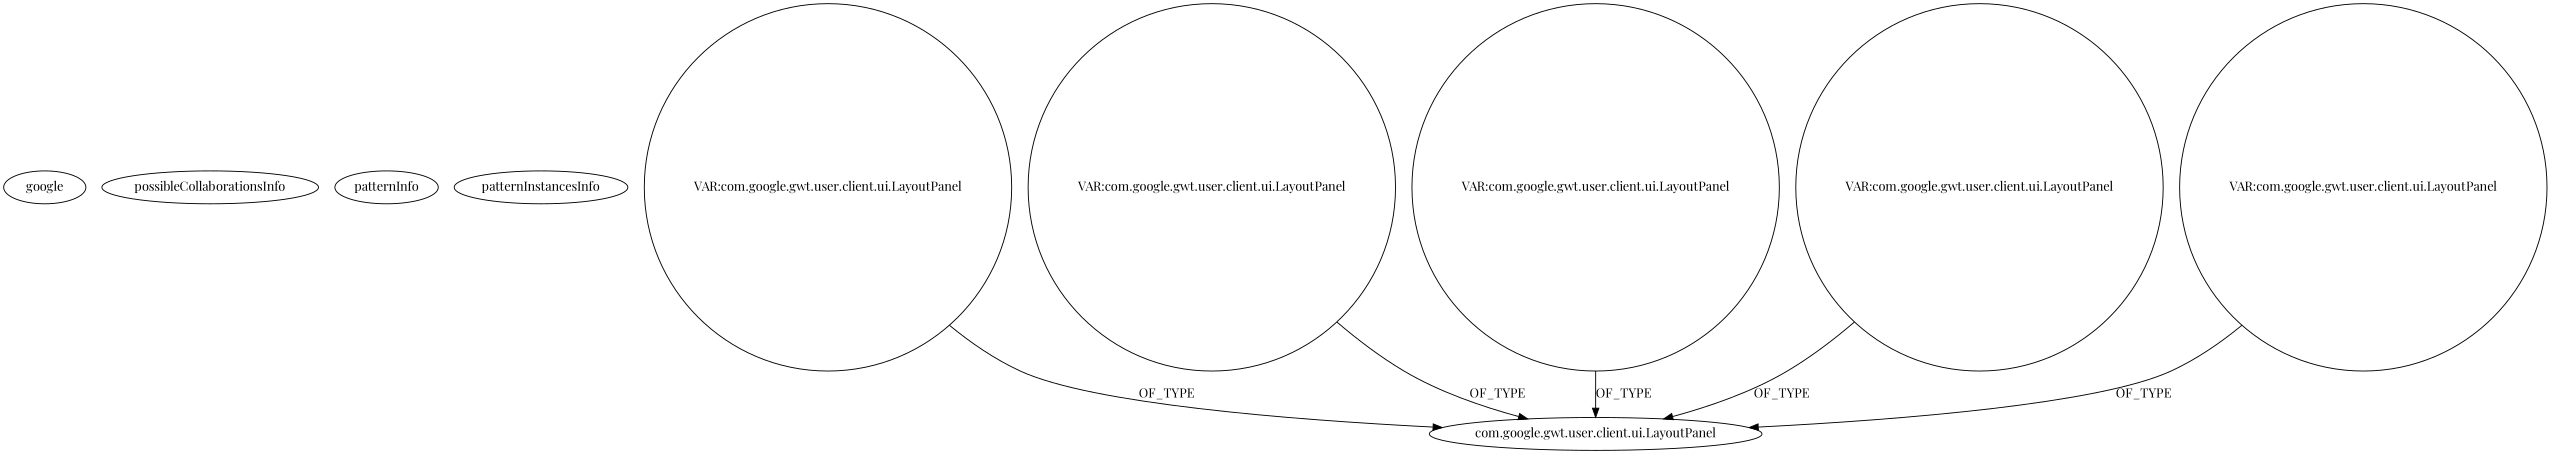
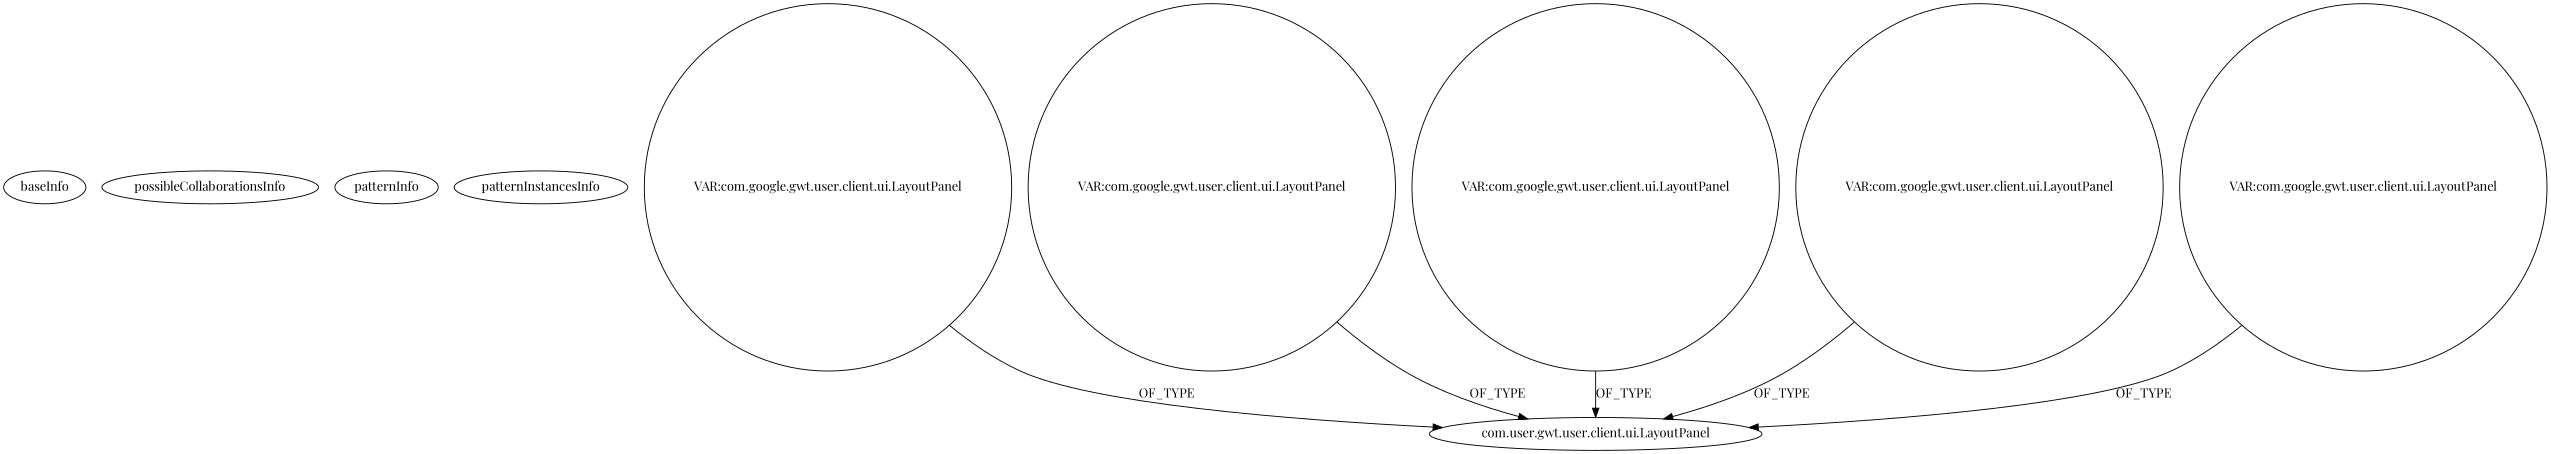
(45, 187) -> (45, 187)
(1596, 434) -> (1596, 434)
